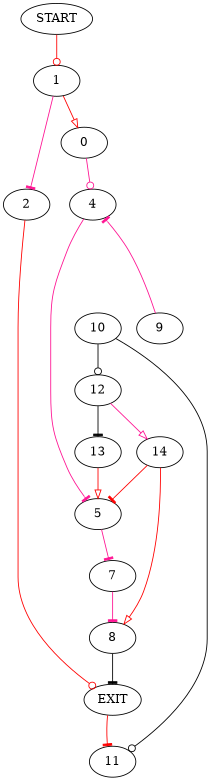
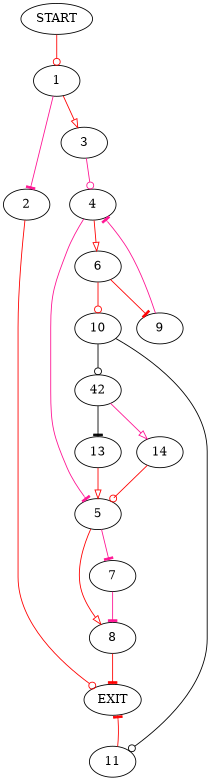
(84, 143) -> (84, 143)
none -> (98, 267)
(98, 390) -> (98, 390)
(131, 482) -> (131, 482)
(155, 545) -> (79, 574)
(113, 667) -> (113, 667)
(107, 729) -> (118, 733)
